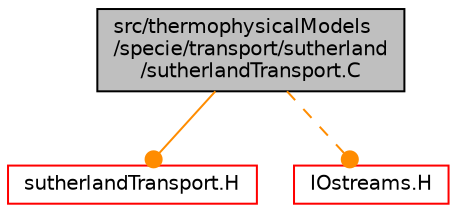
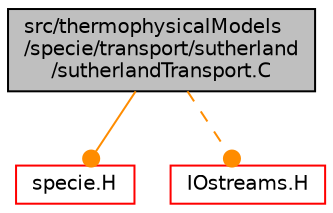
(132, 185) -> (75, 185)
